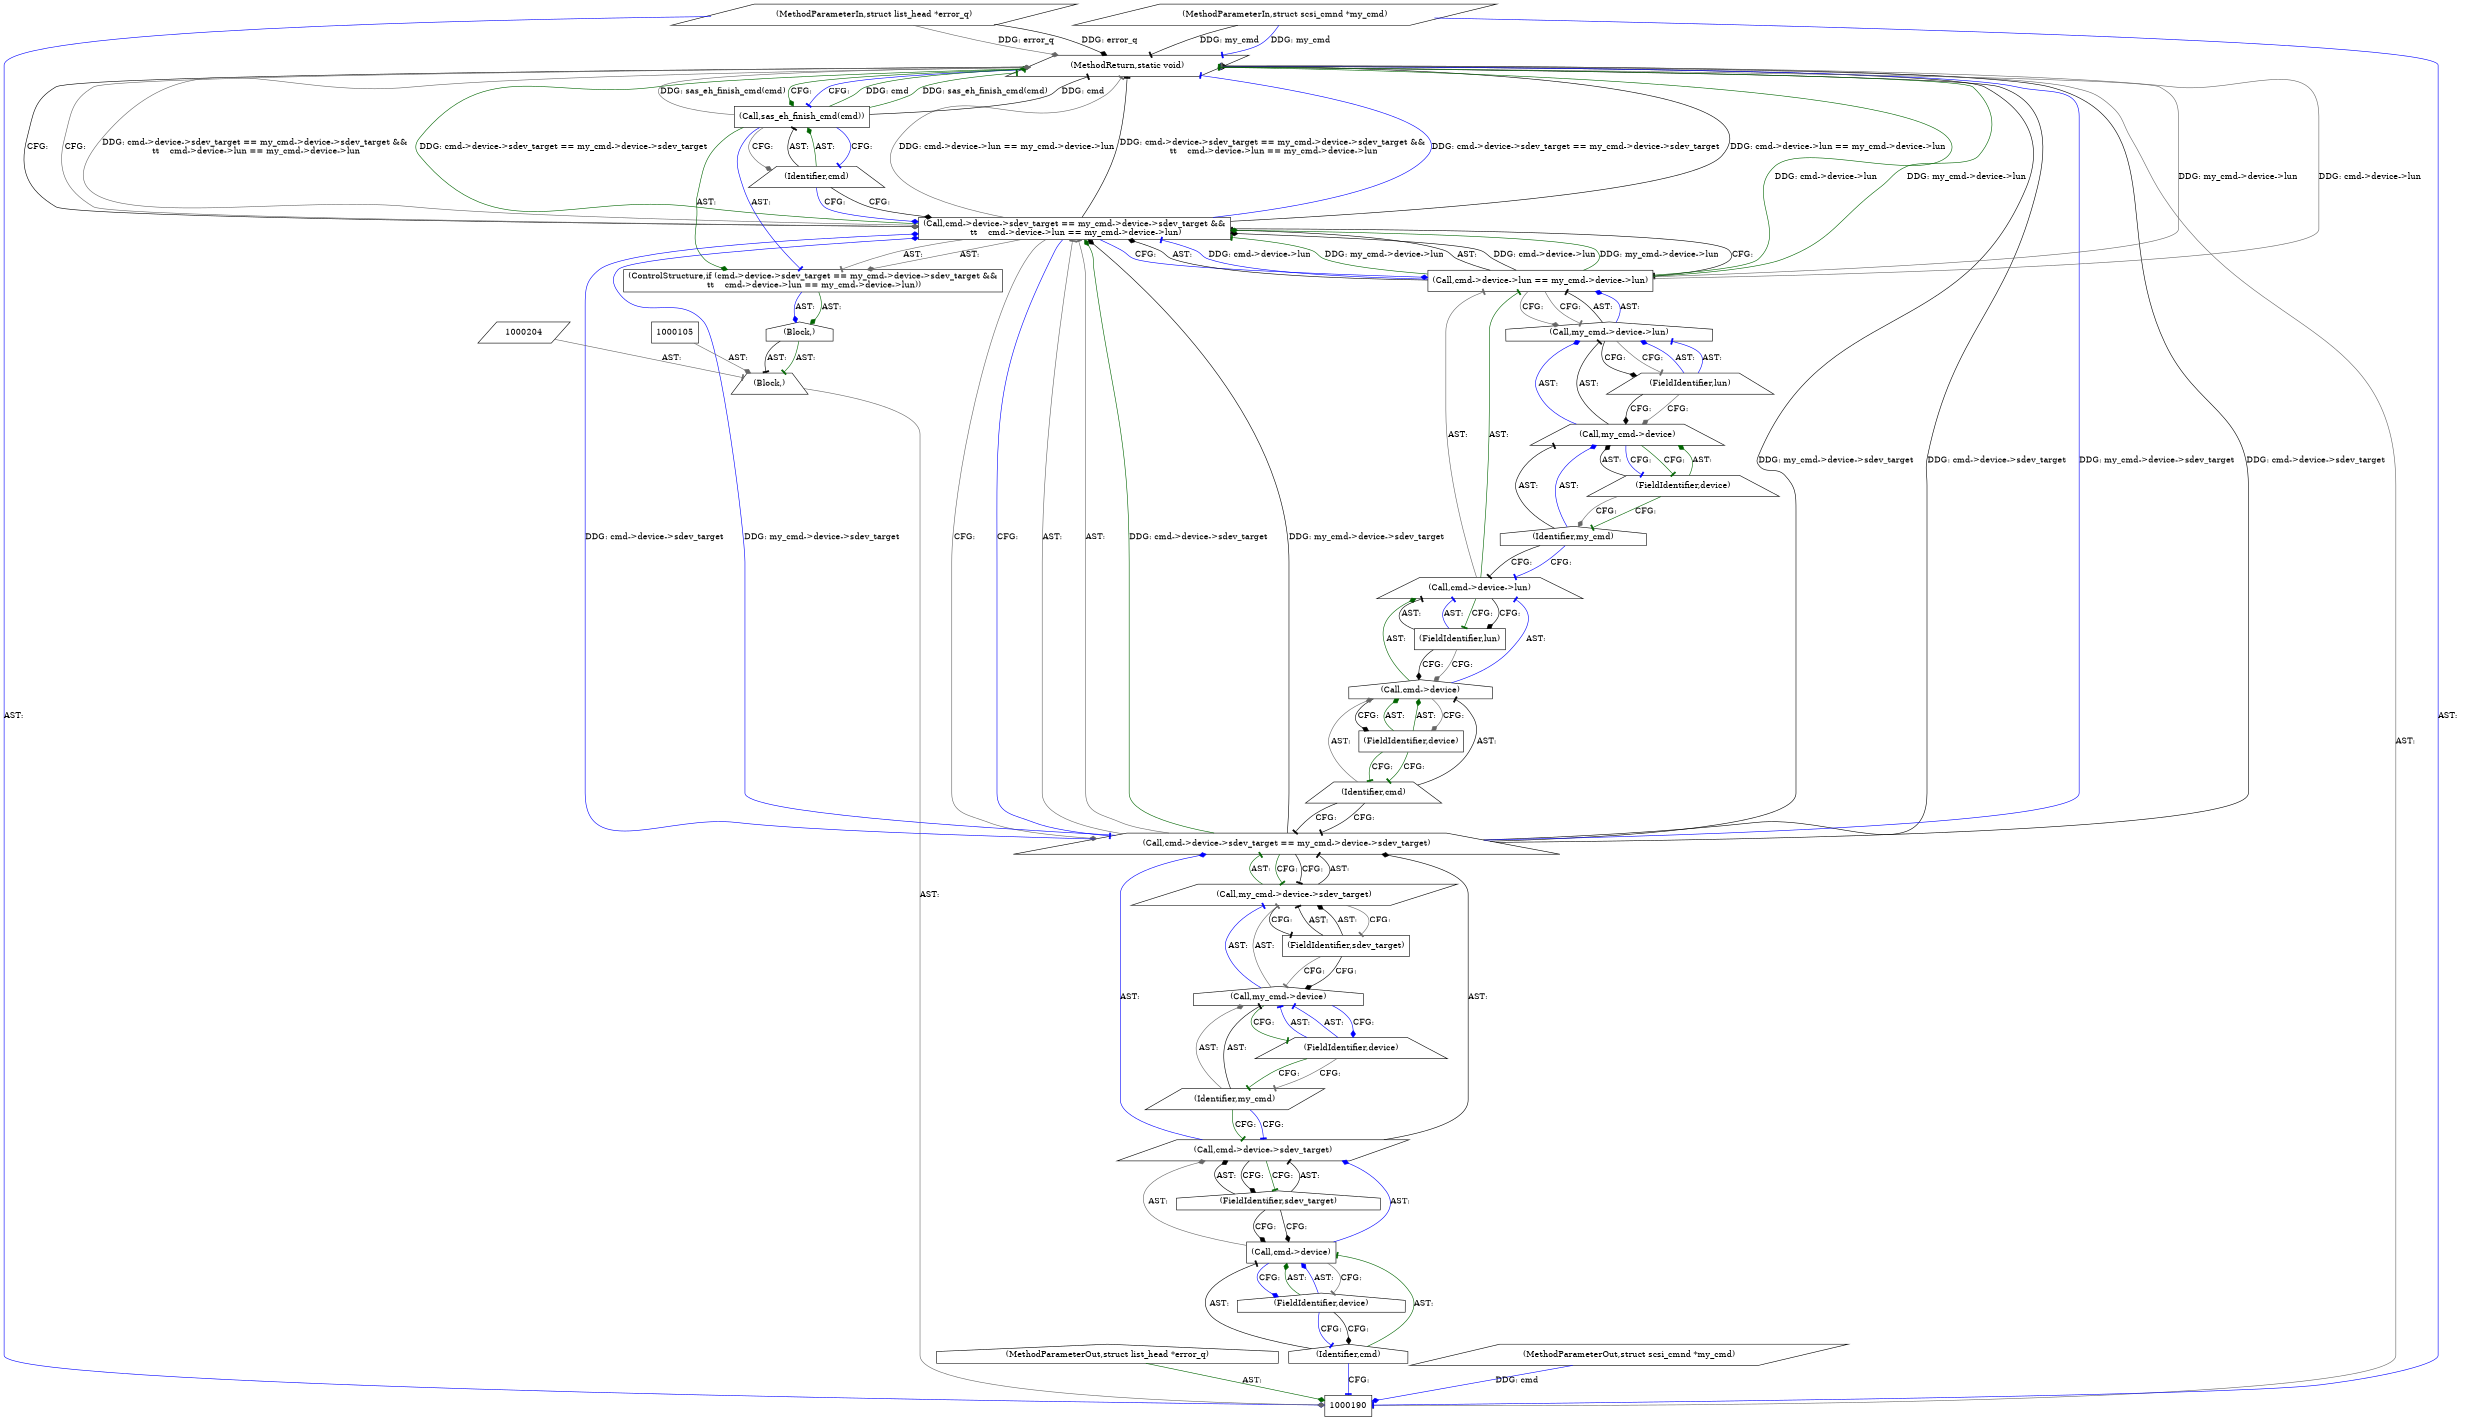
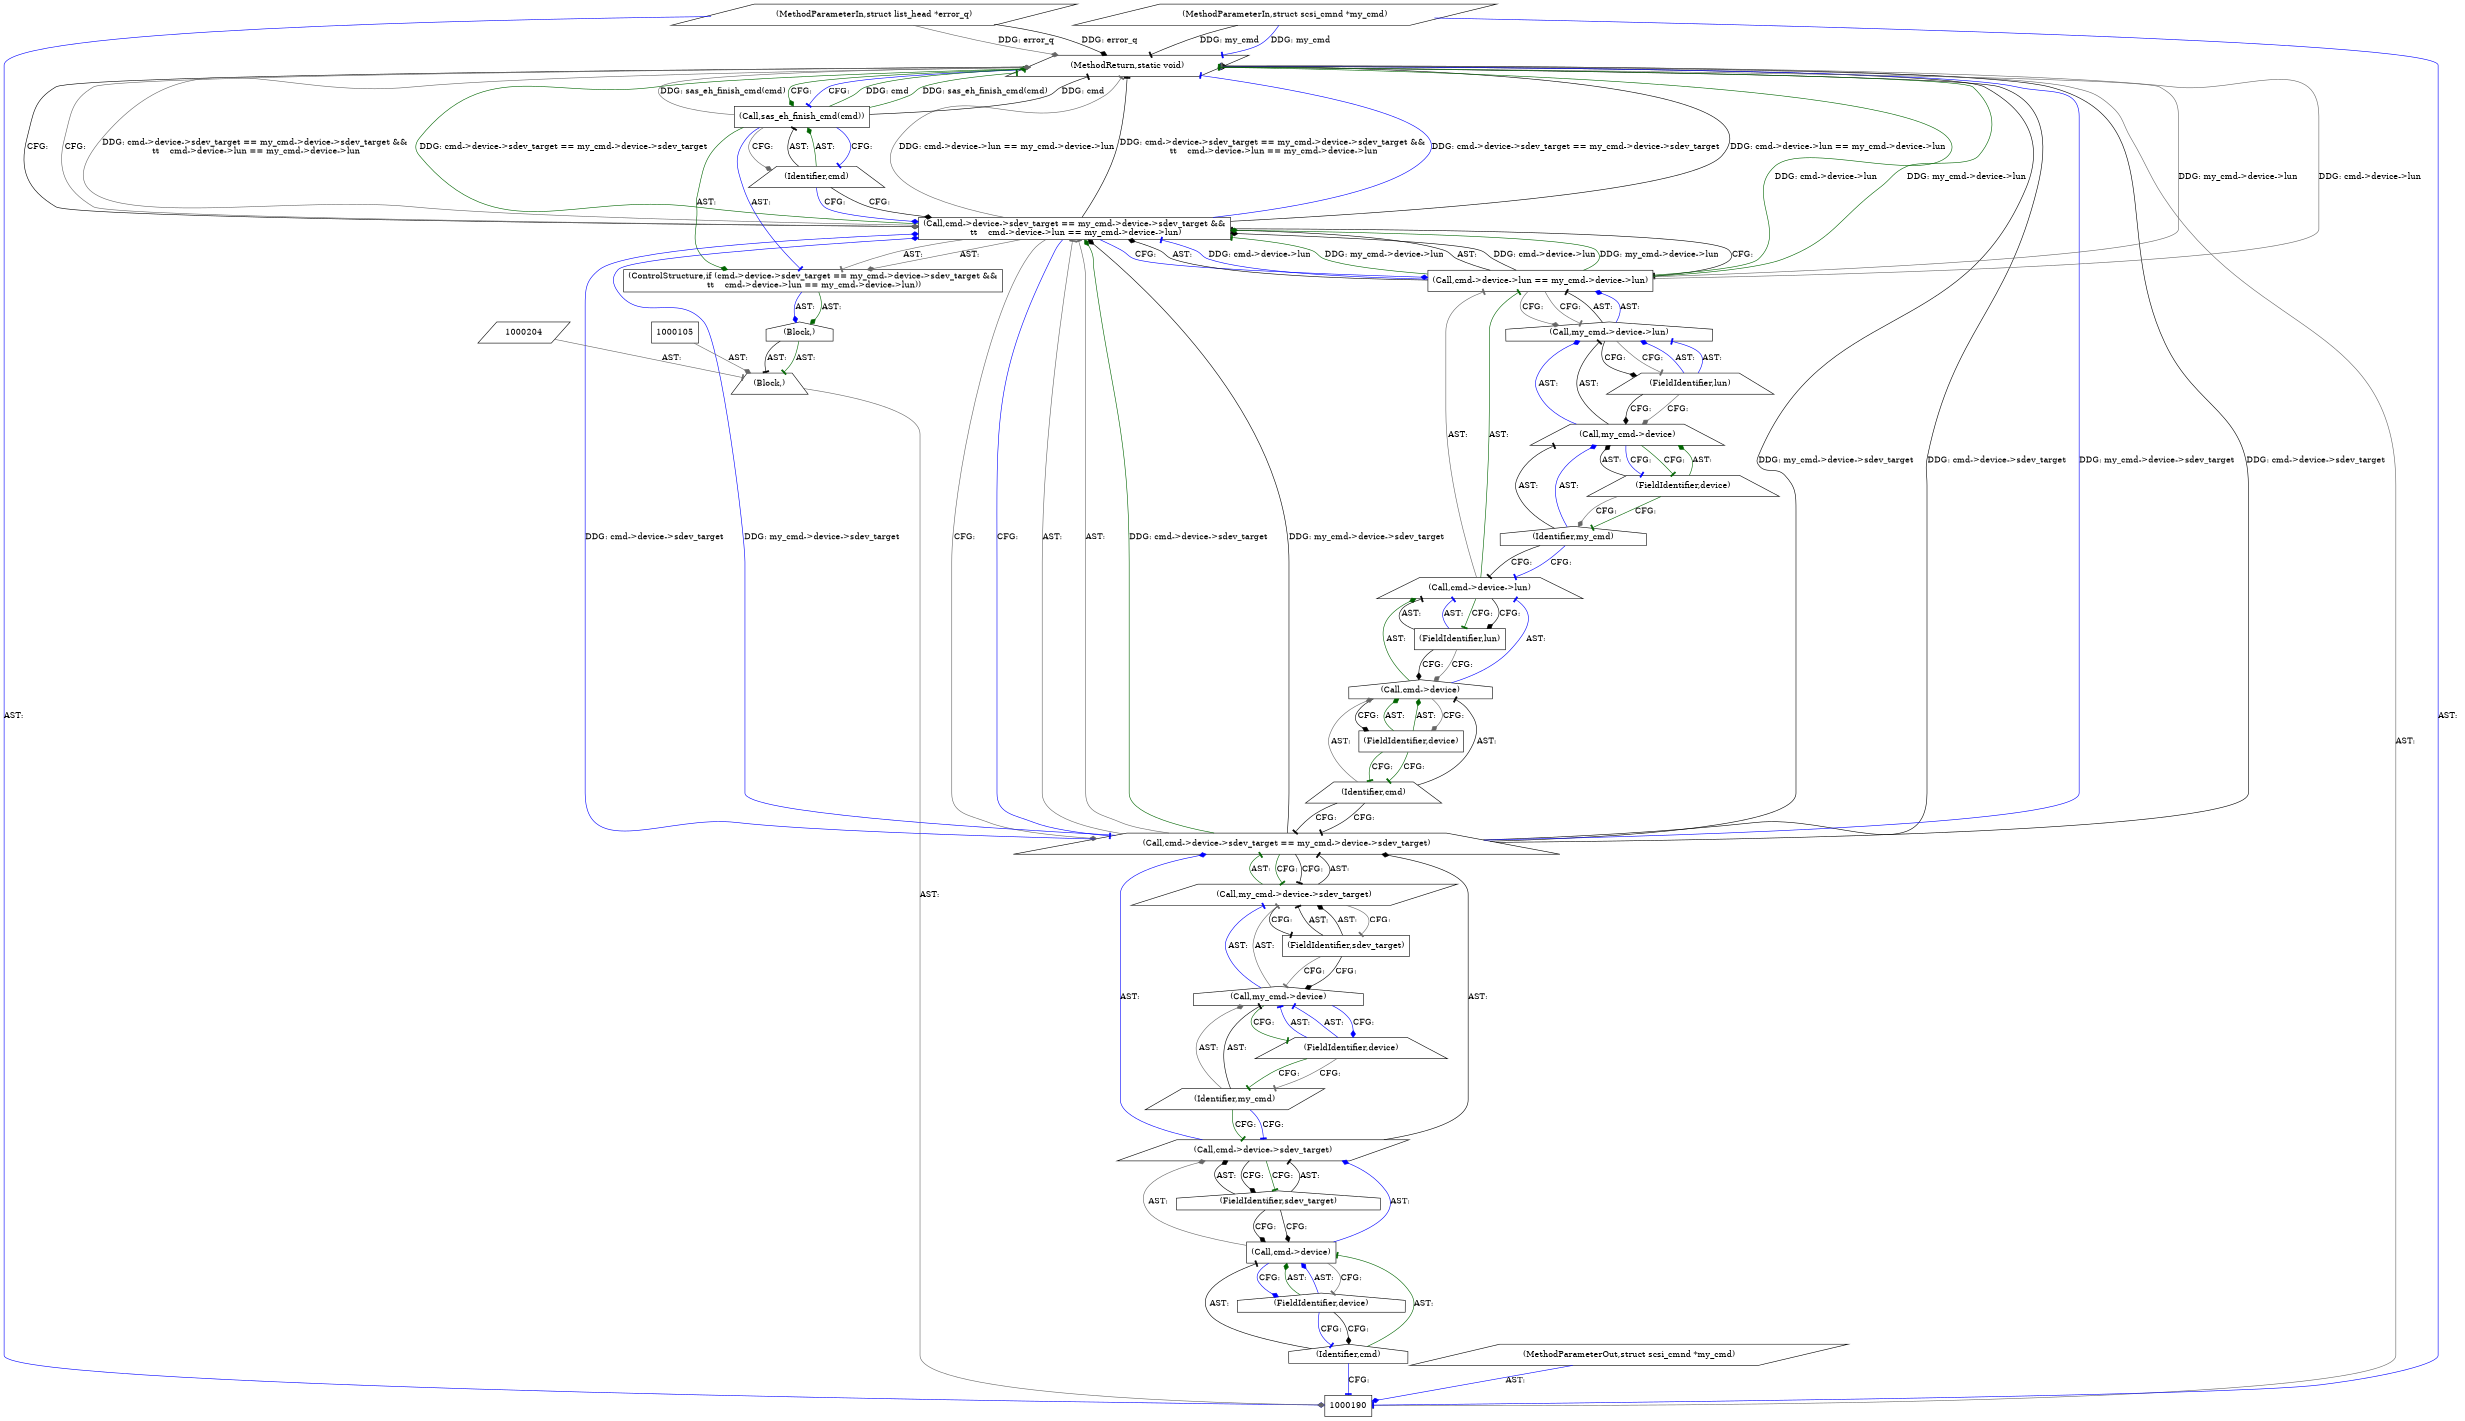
(1107, 1355) -> none
(1517, 1380) -> (1517, 1380)
